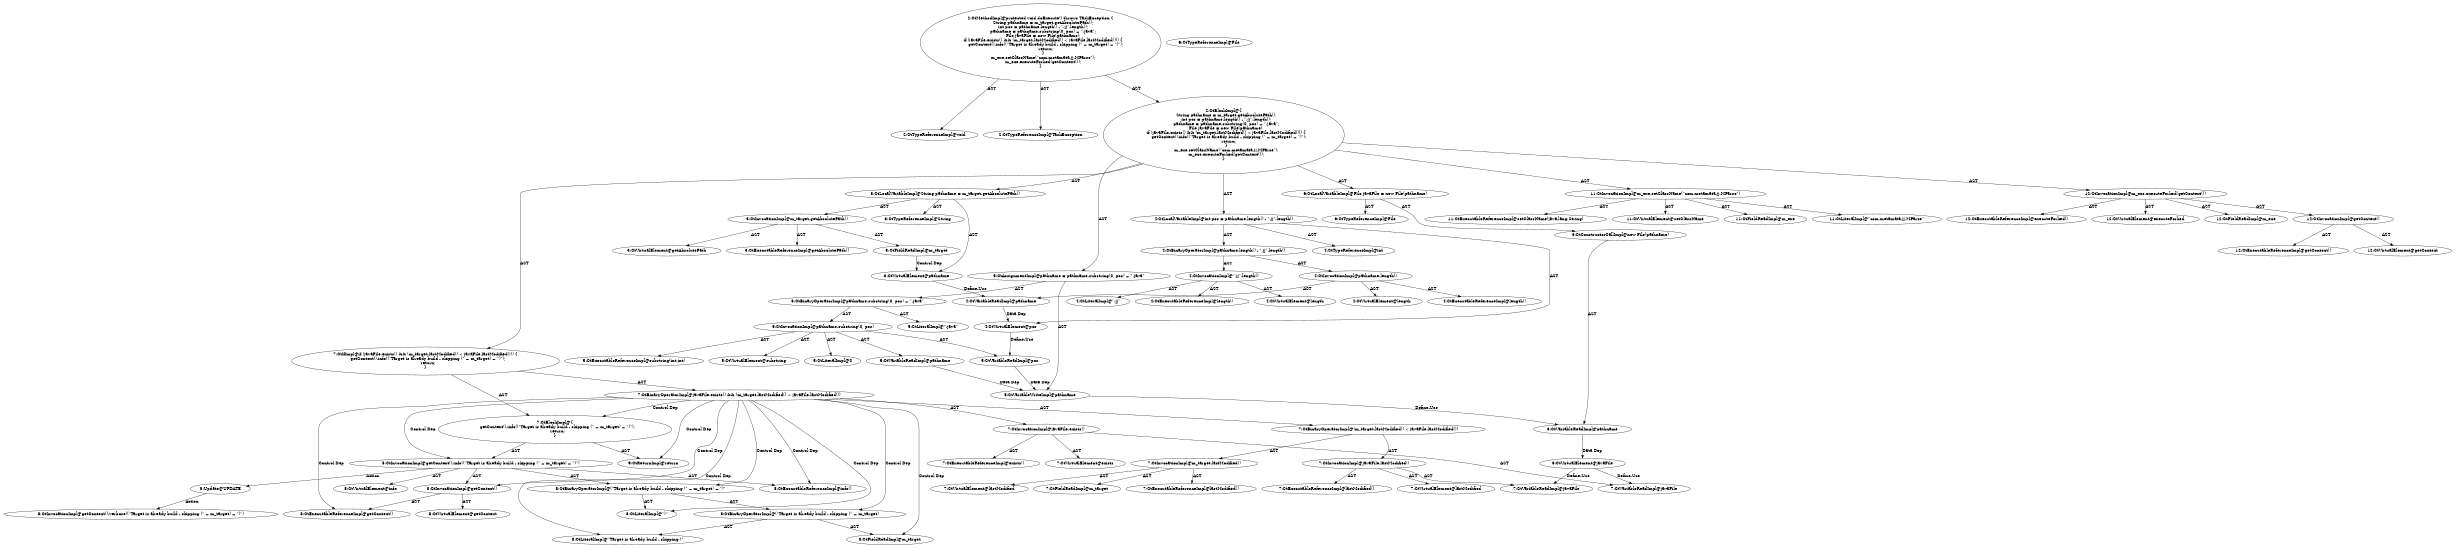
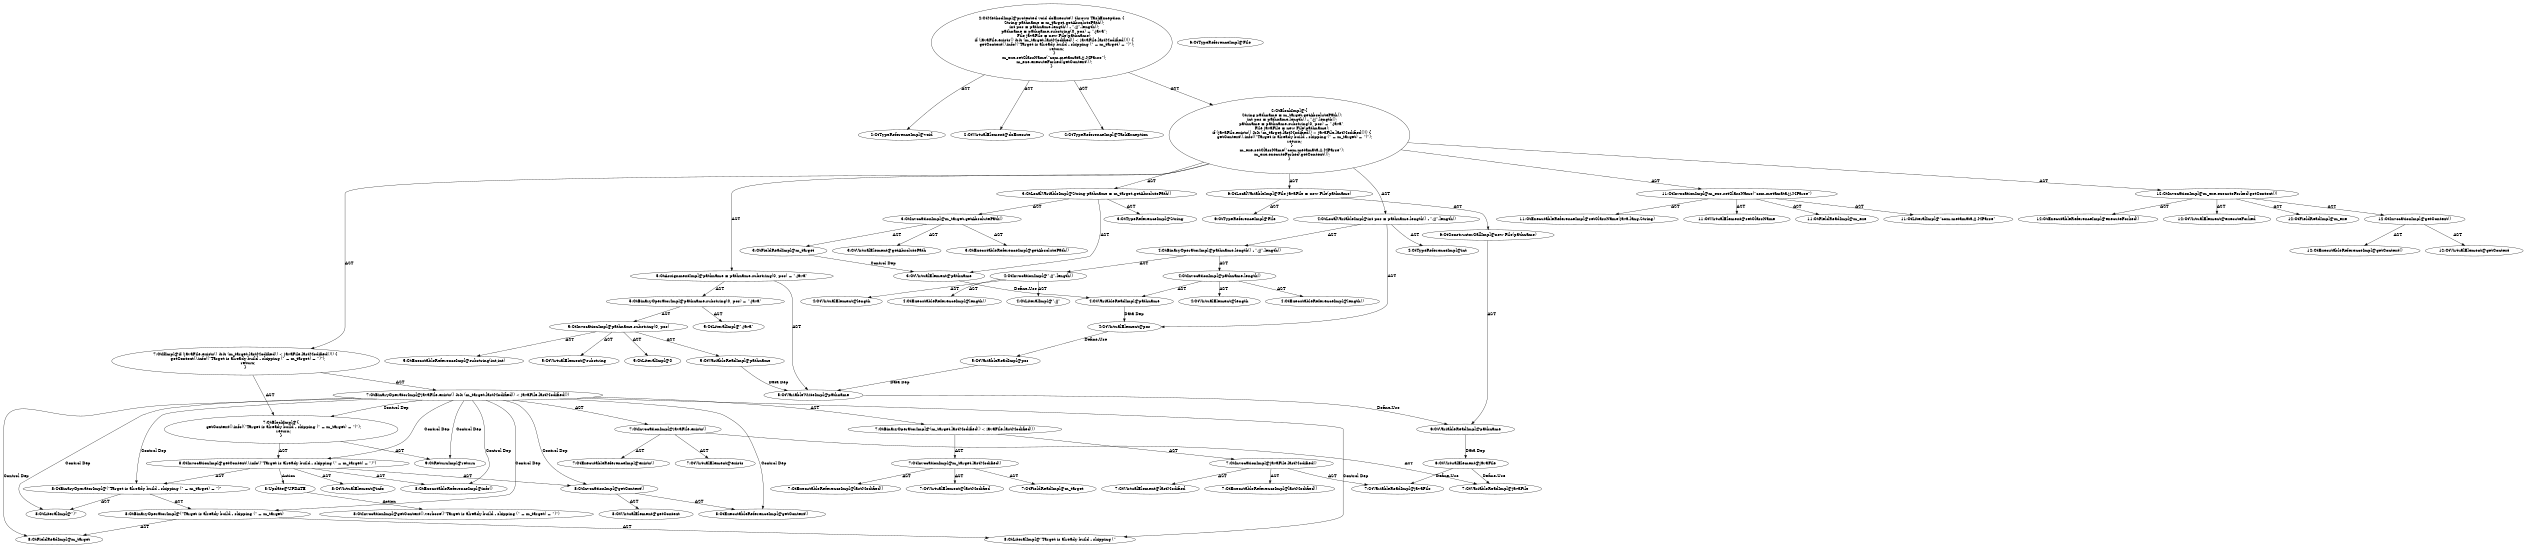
none -> (997, 135)
(930, 340) -> none
